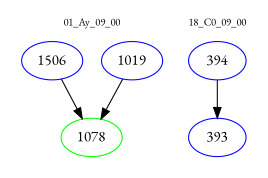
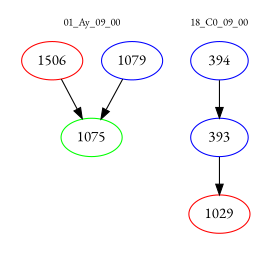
(52, 61) -> (52, 61)
(132, 61) -> (132, 61)
(92, 137) -> (92, 137)
none -> (219, 214)
